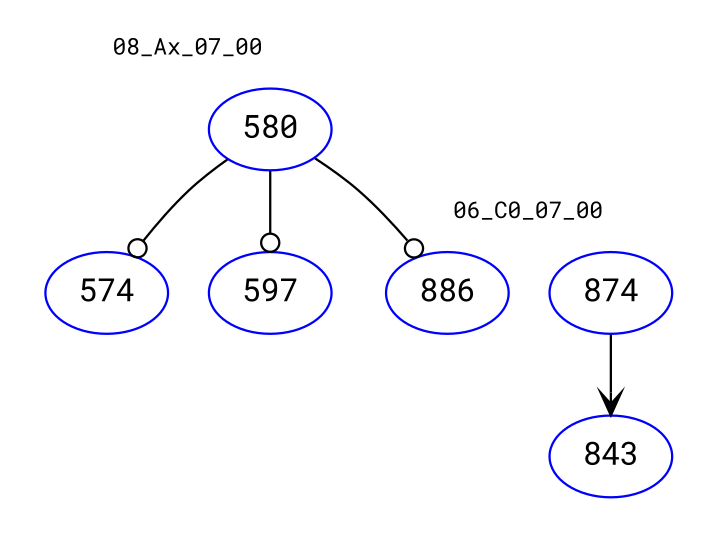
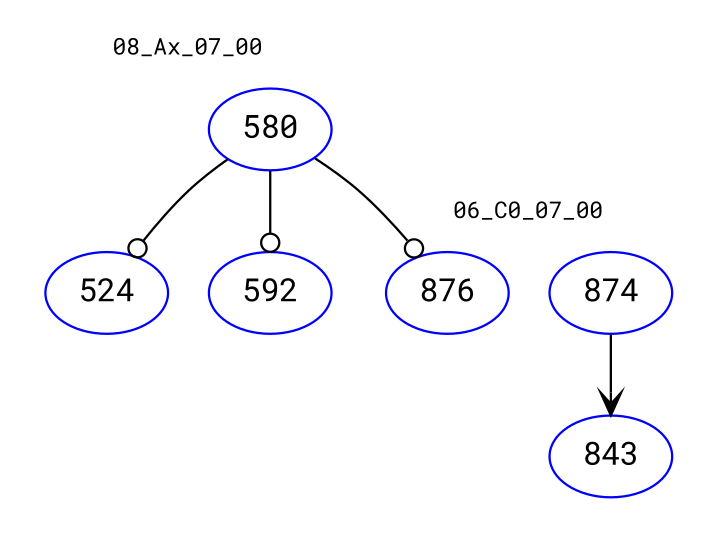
(107, 293) -> (107, 293)
(270, 293) -> (270, 293)
(447, 293) -> (447, 293)
